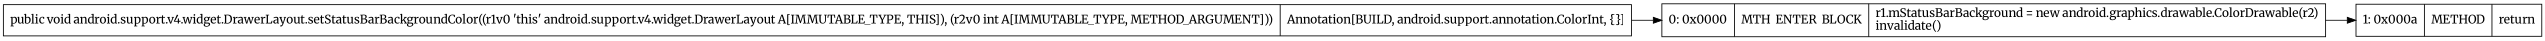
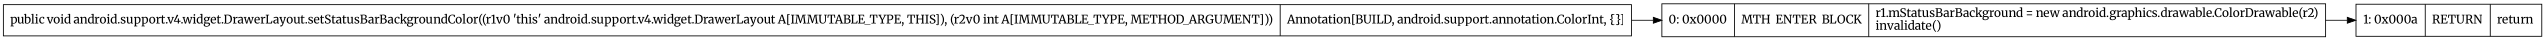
(2458, 20) -> (2457, 20)
